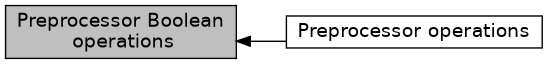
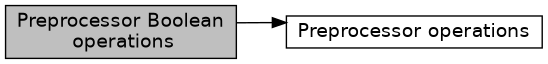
(268, 41) -> (254, 23)
